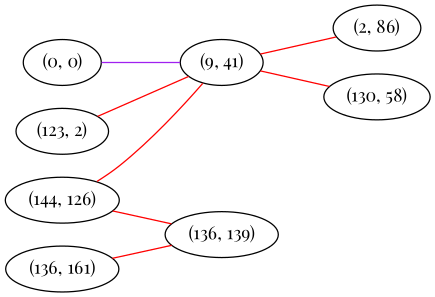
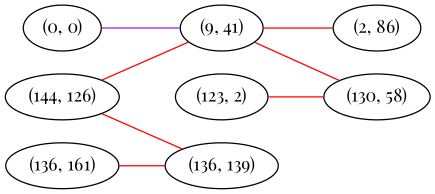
(143, 96) -> (296, 97)
